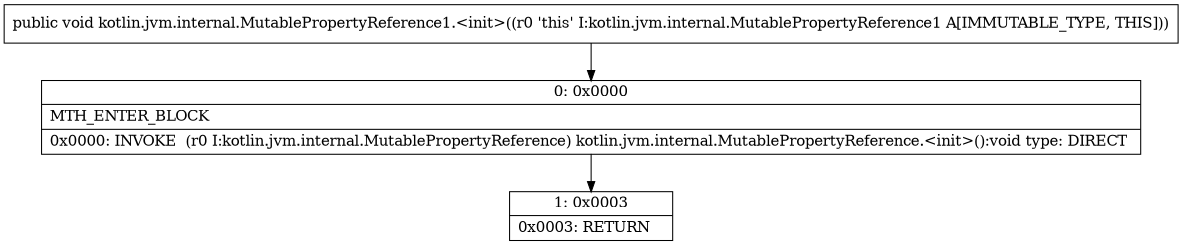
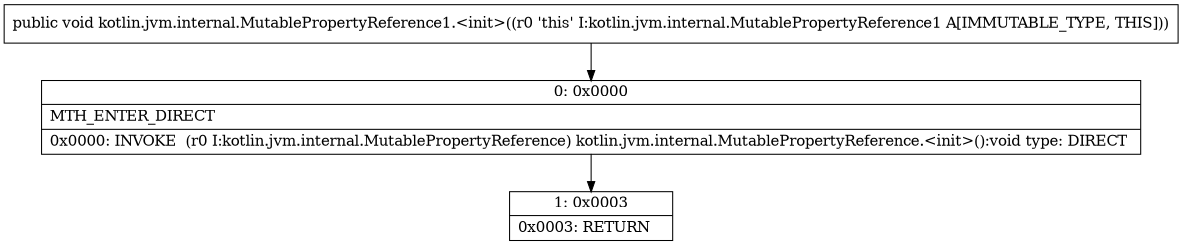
(130, 116) -> (132, 116)
